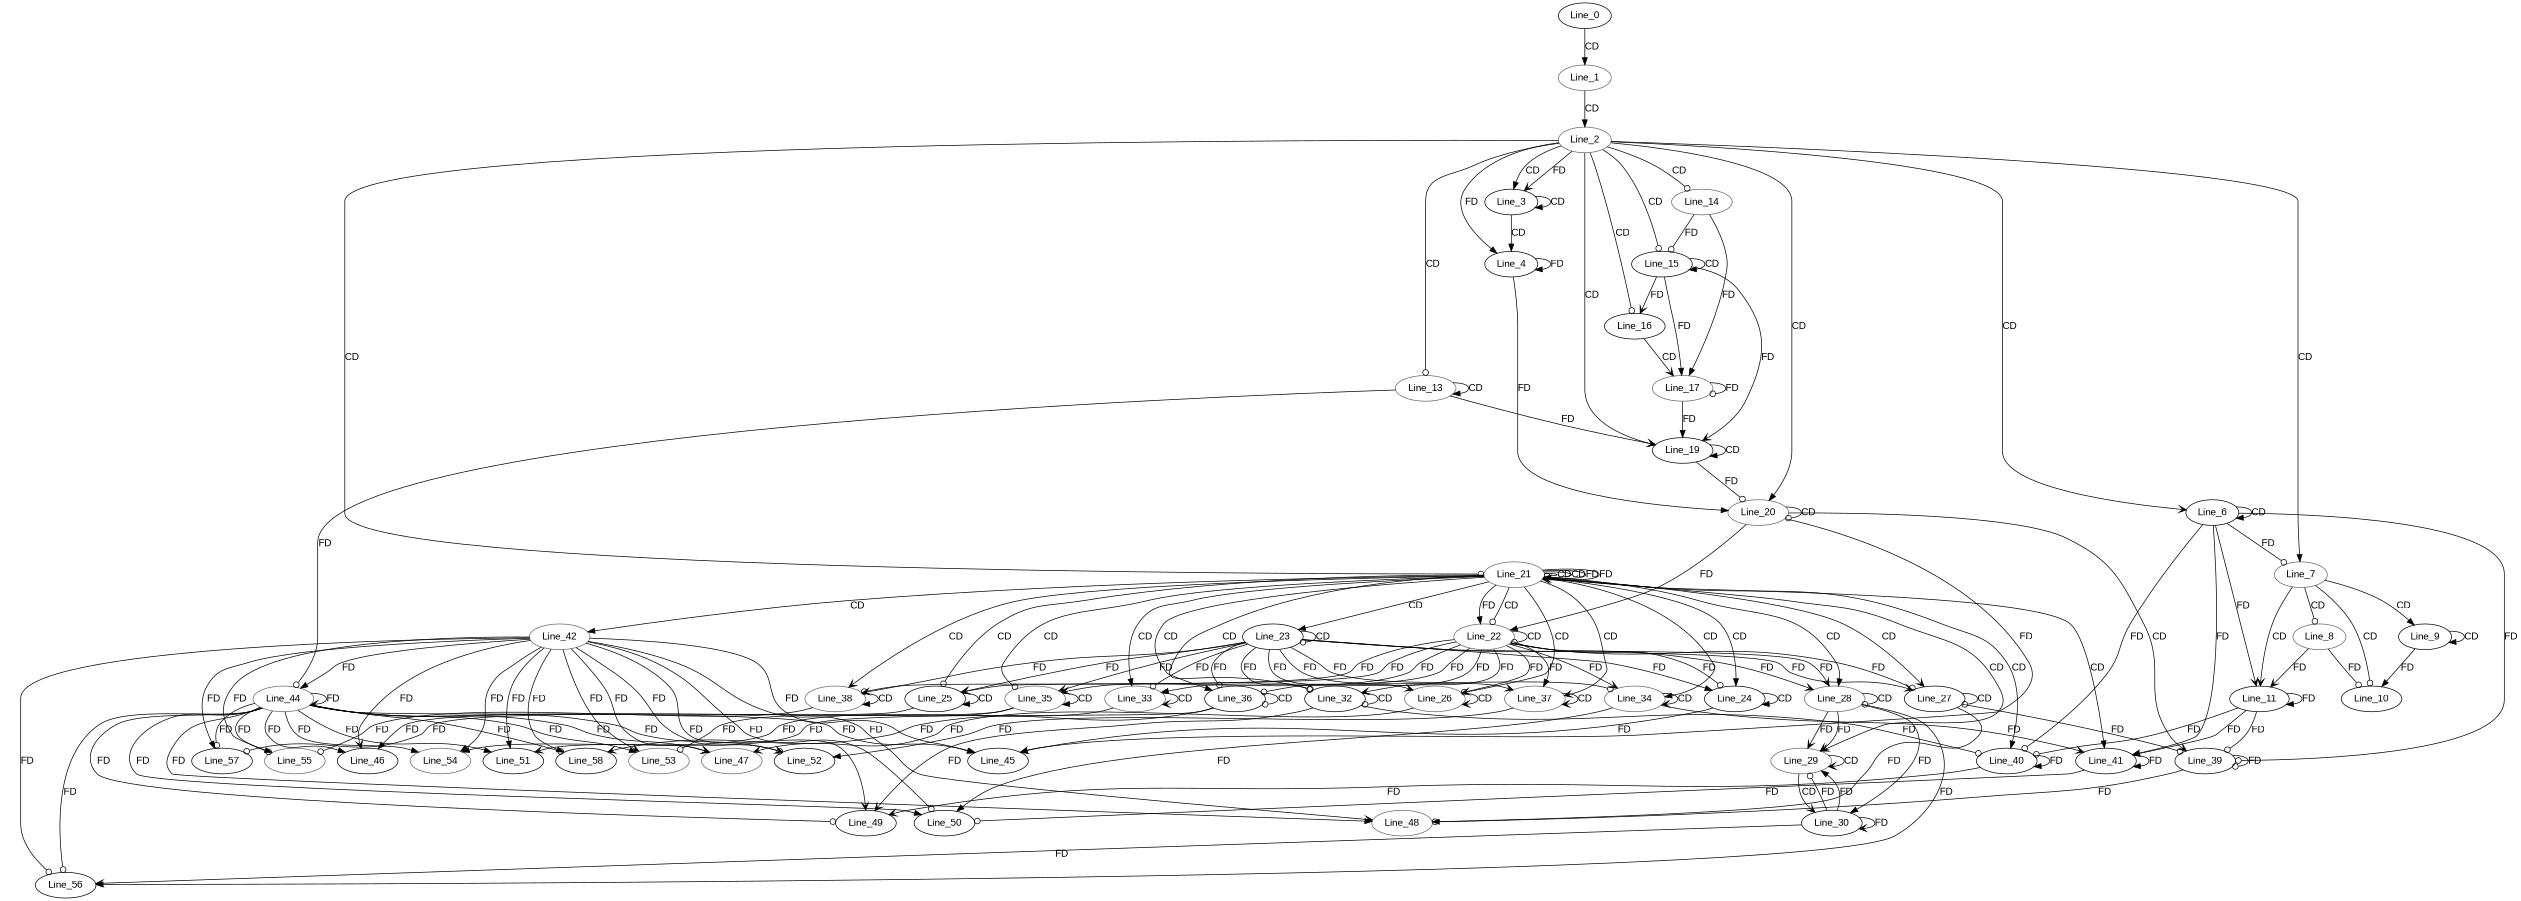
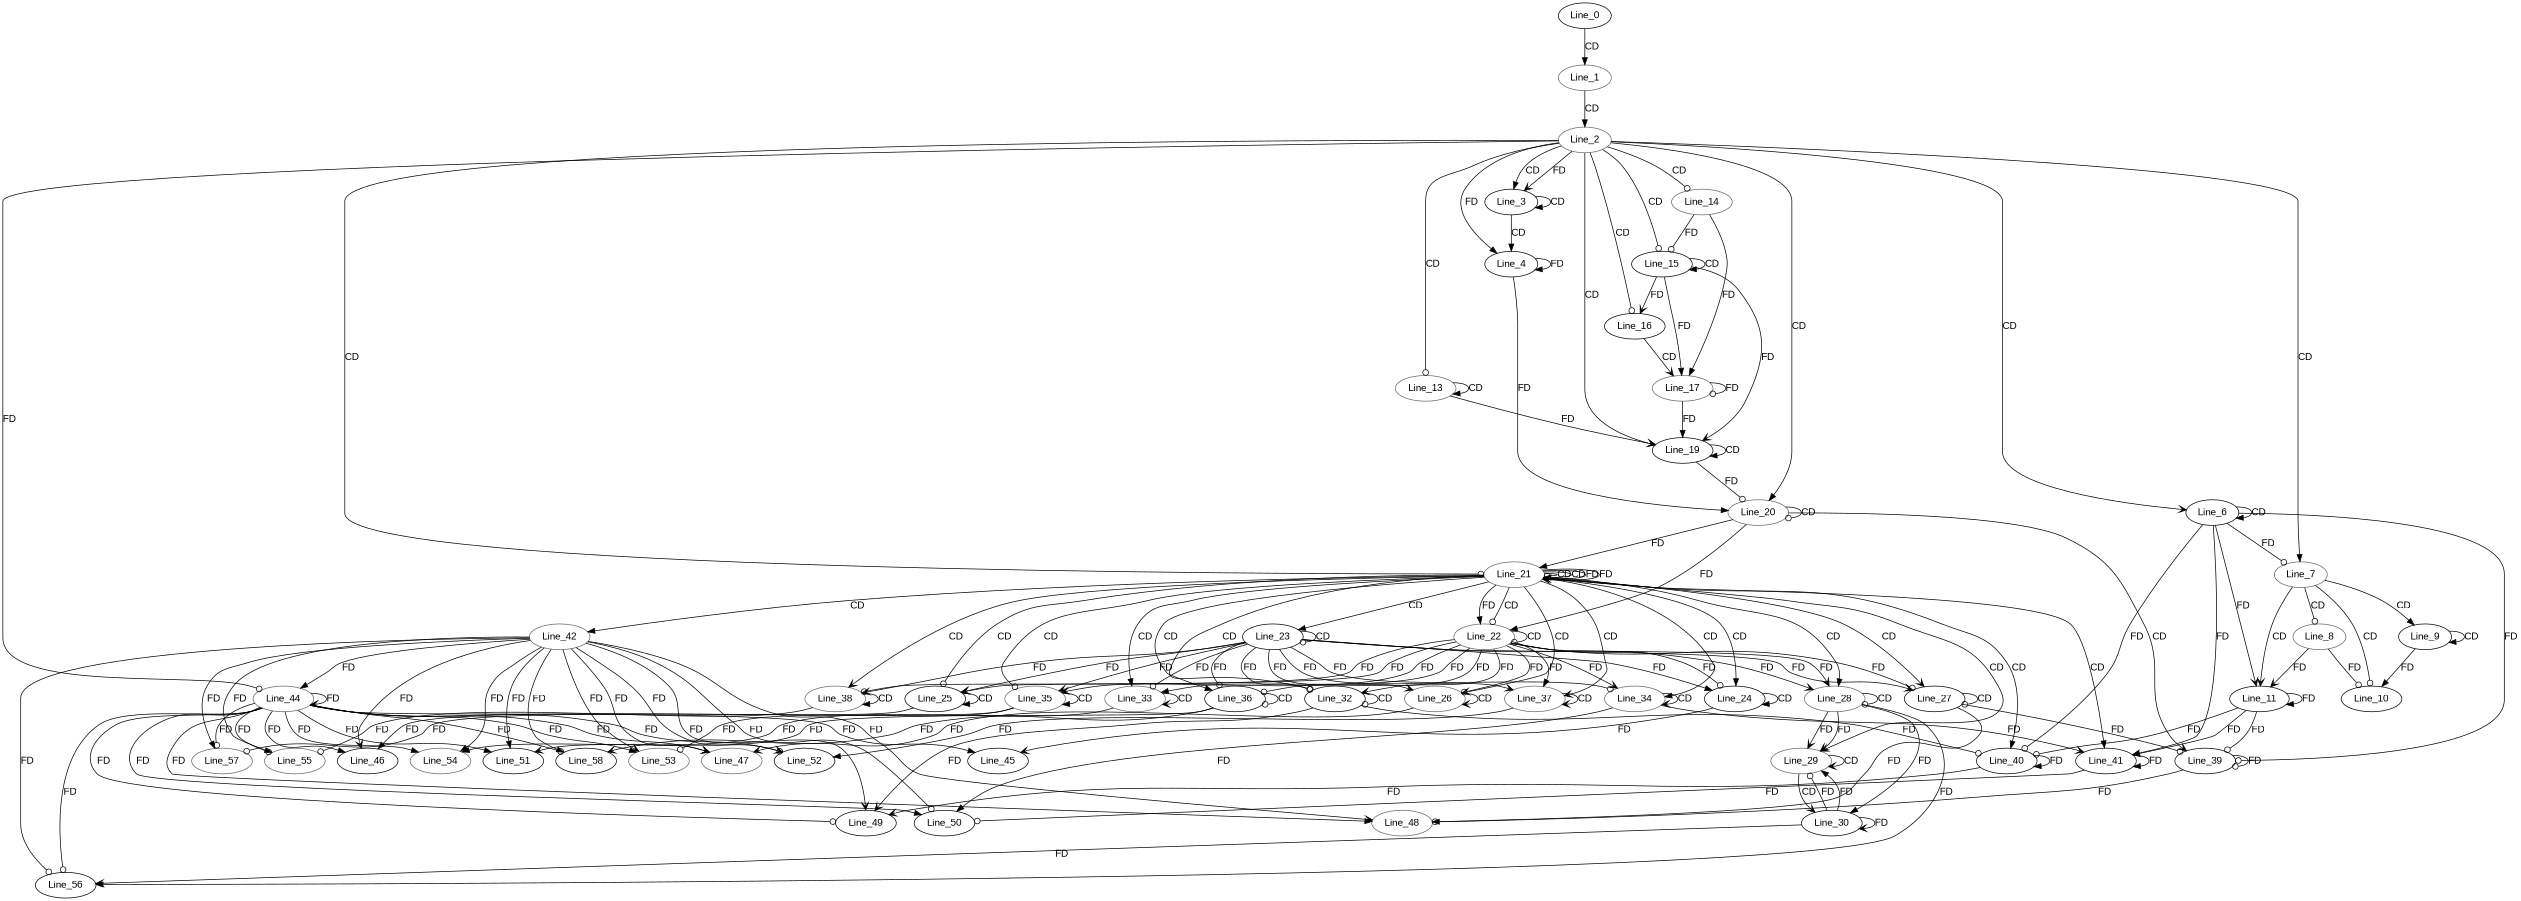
(773, 429) -> (427, 166)
(774, 697) -> none
(1690, 732) -> (1640, 543)
(222, 761) -> (222, 761)
